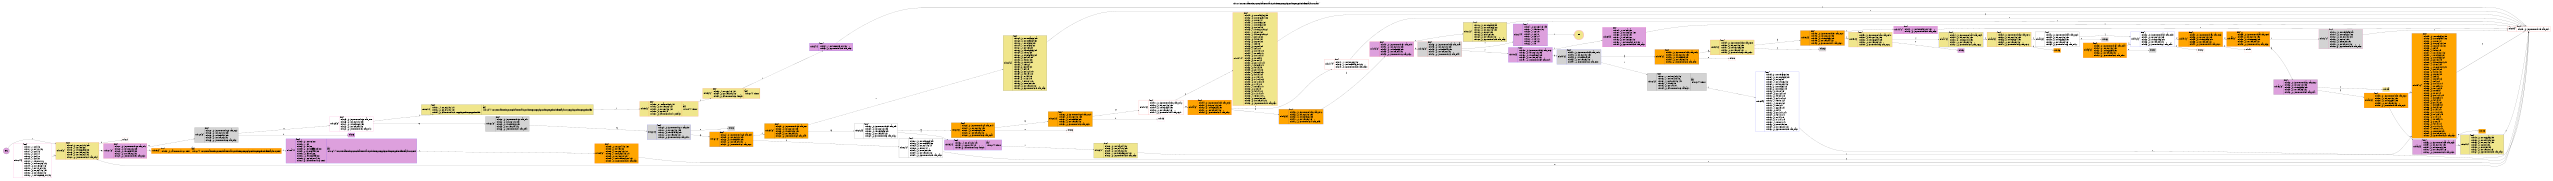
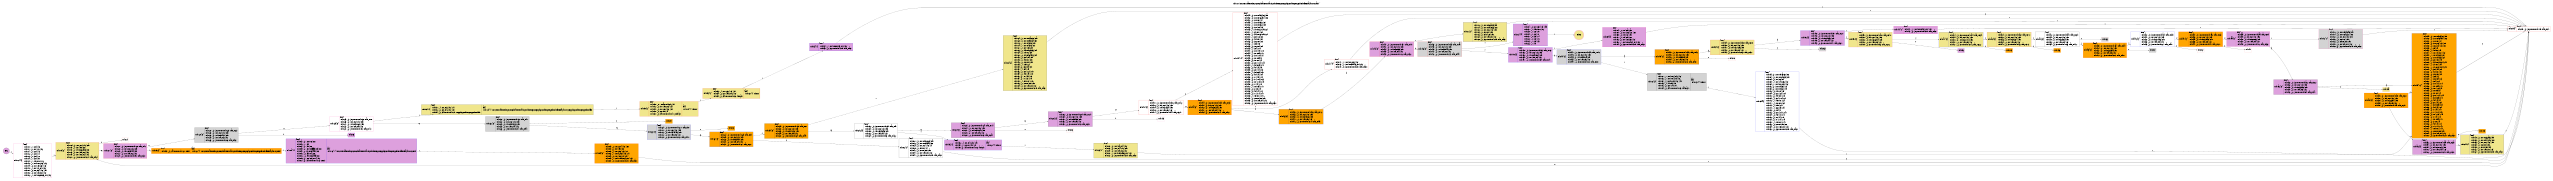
(1579, 35) -> (1579, 35)
(2104, 36) -> (2081, 45)
(1822, 38) -> (1822, 38)
(2248, 39) -> (2248, 39)
none -> (2009, 50)
(1255, 59) -> (1255, 59)
(2340, 94) -> (2364, 86)
(1070, 119) -> (1070, 119)
none -> (669, 121)
(731, 128) -> (731, 128)
(973, 130) -> (973, 130)
(30, 140) -> (11, 153)
